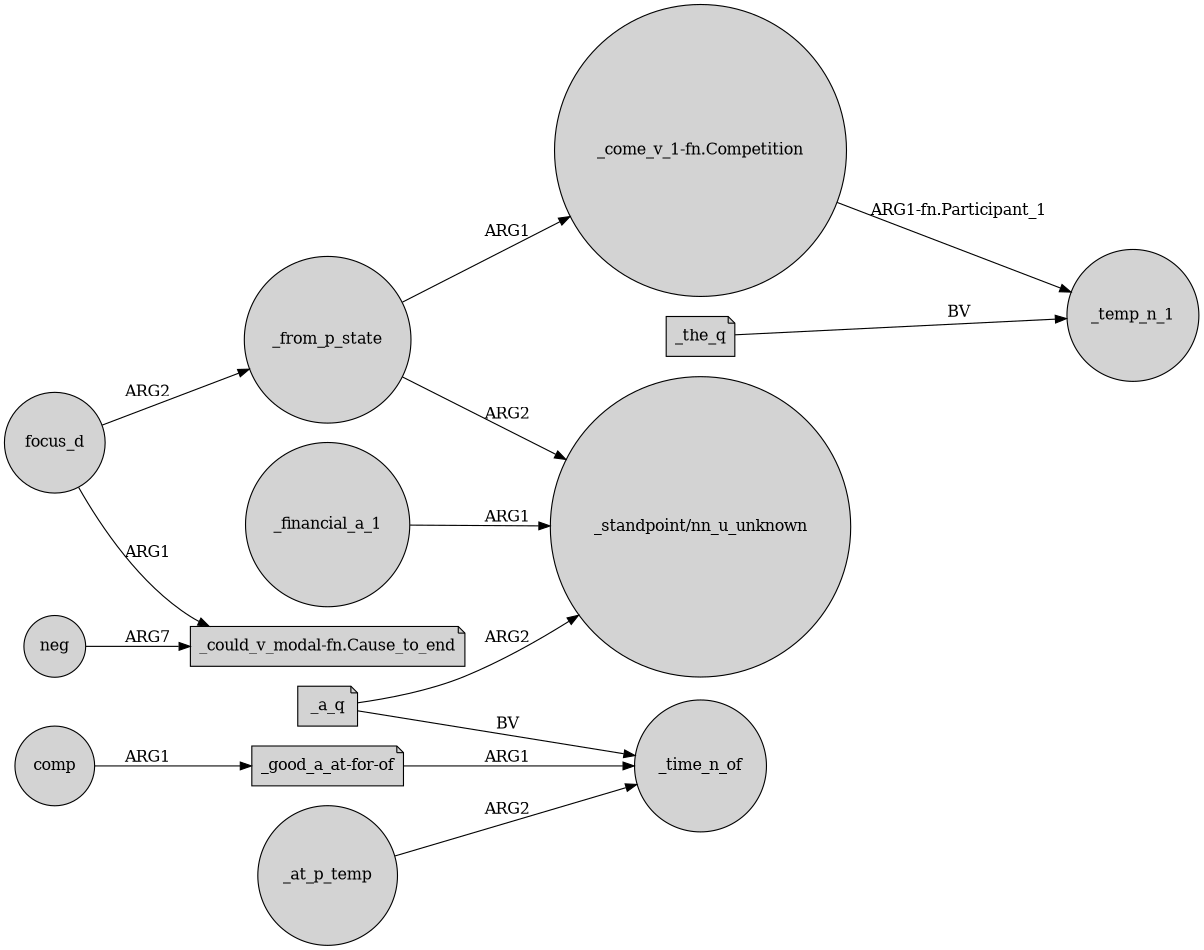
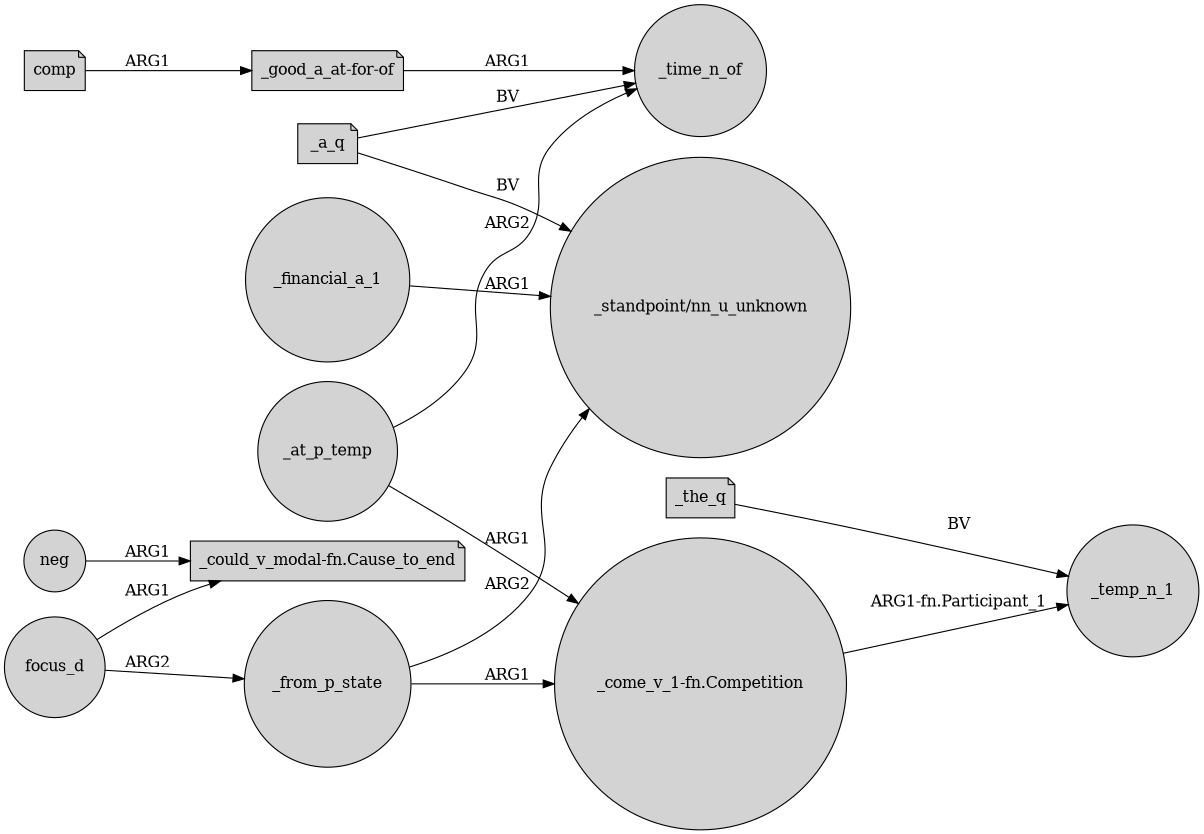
none -> (480, 540)
(148, 638) -> (148, 553)
(508, 638) -> (508, 186)
(55, 766) -> (55, 71)
